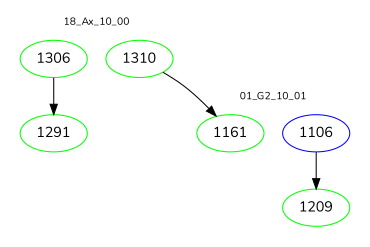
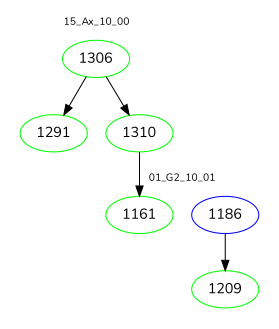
(97, 22) -> (97, 22)
none -> (115, 91)
(316, 133) -> (225, 215)
